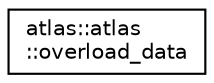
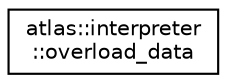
(107, 42) -> (113, 42)
